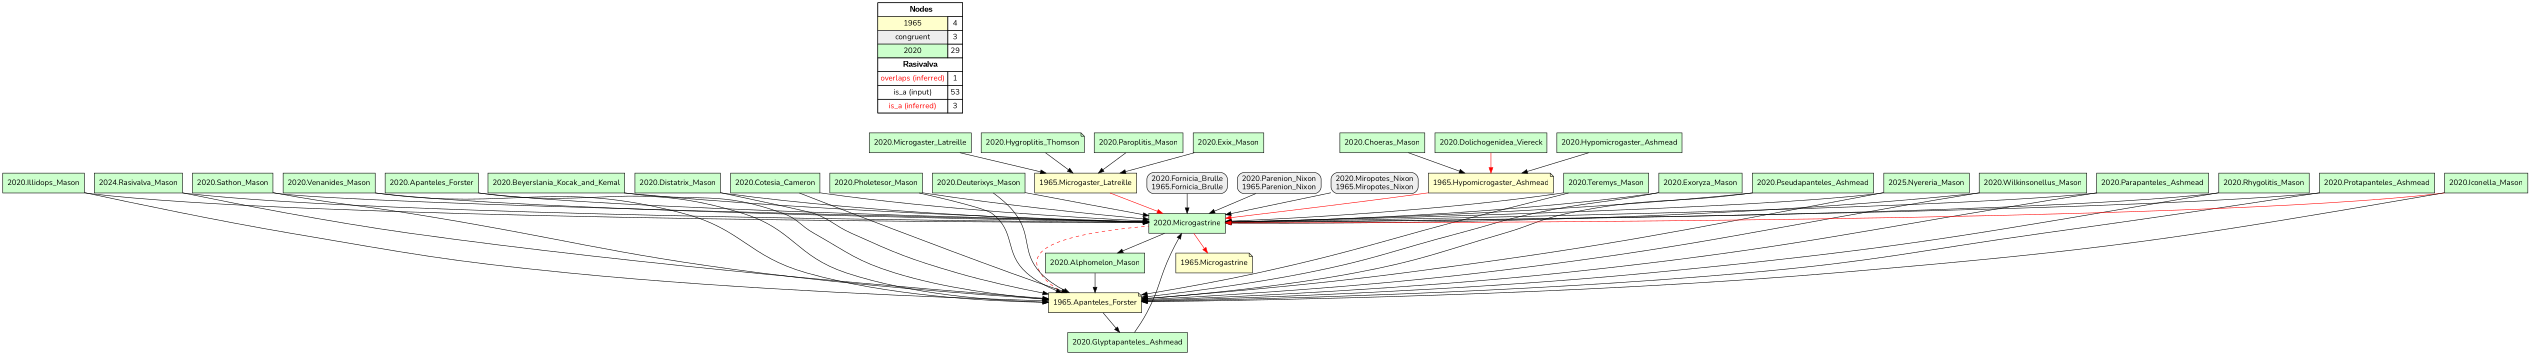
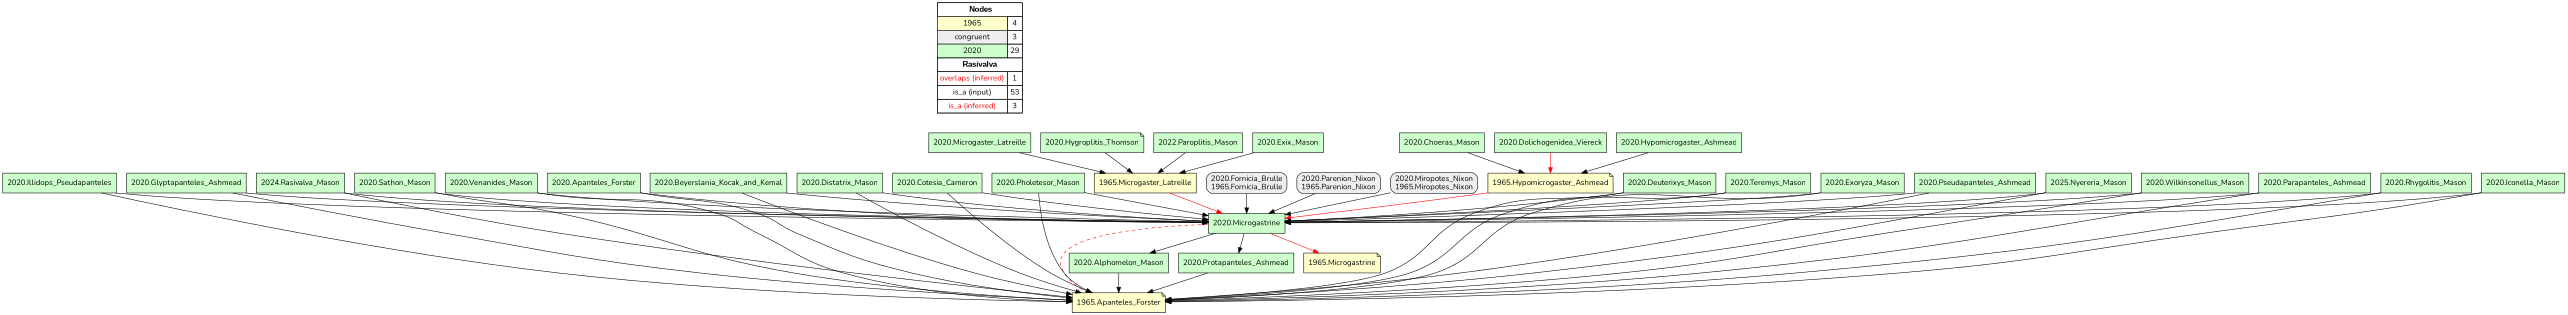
(1139, 143) -> (1198, 143)
(44, 183) -> (60, 183)
(1776, 214) -> (1242, 241)
(1868, 218) -> (2035, 215)
(1110, 320) -> (647, 267)
